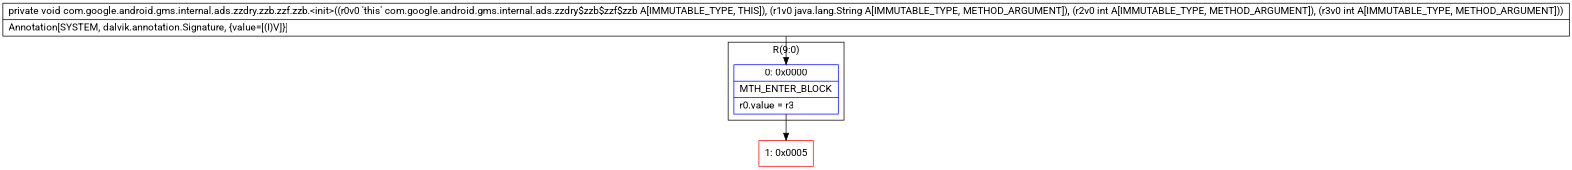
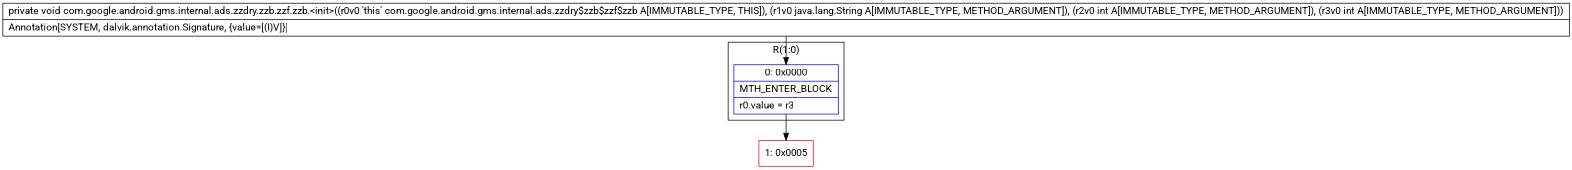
(786, 50) -> (786, 50)
